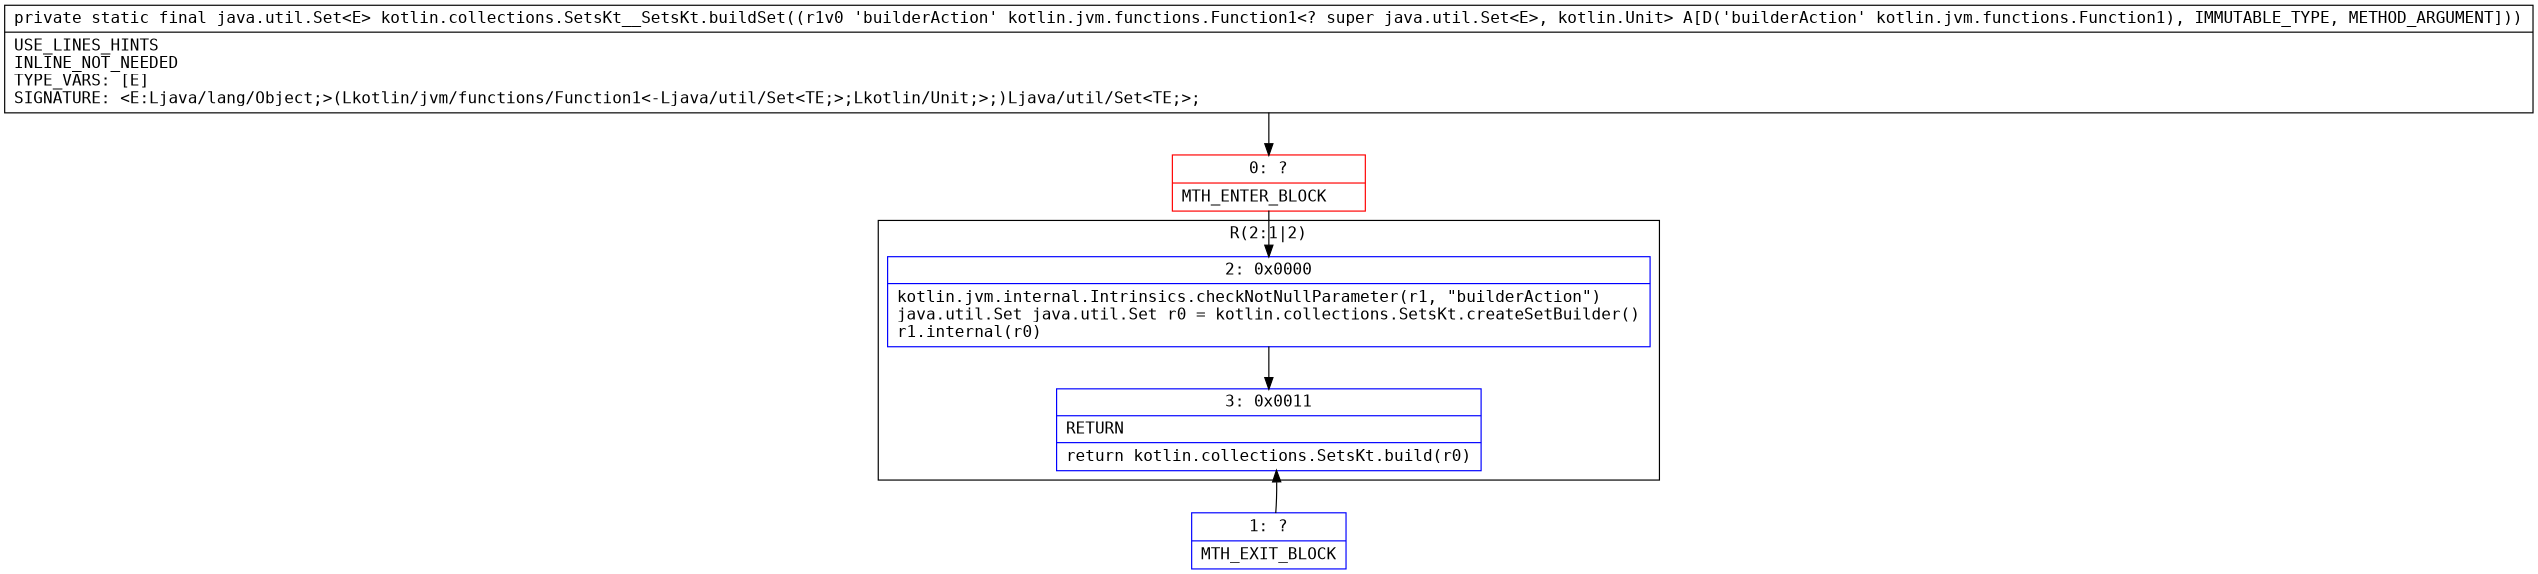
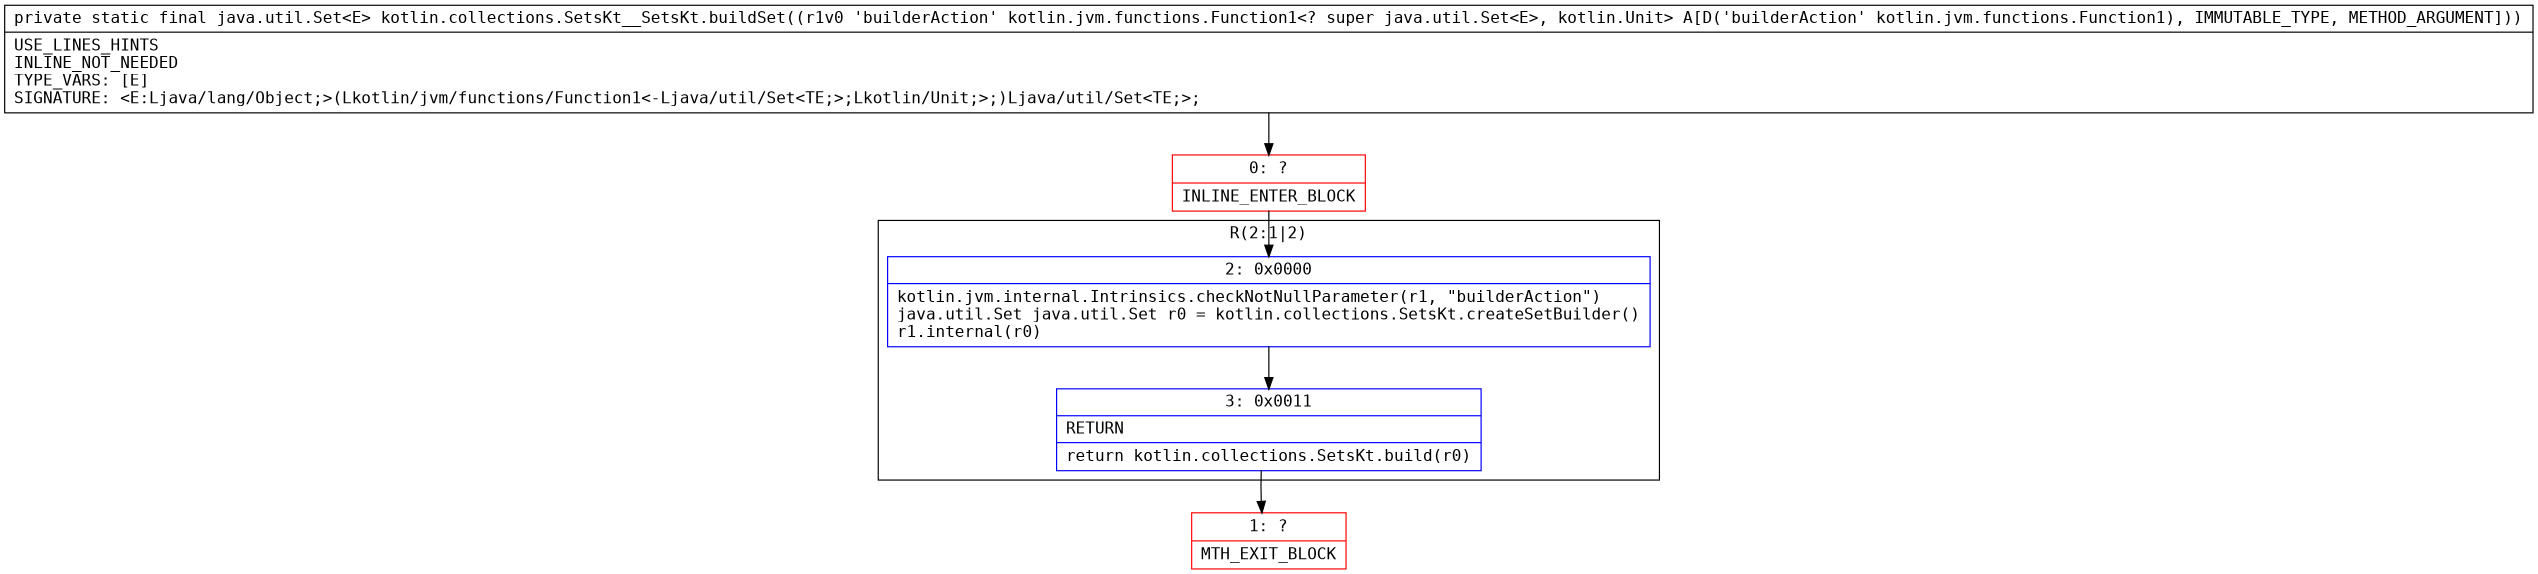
(1254, 196) -> (1269, 196)
(1277, 498) -> (1261, 487)
(1269, 541) -> (1269, 541)
